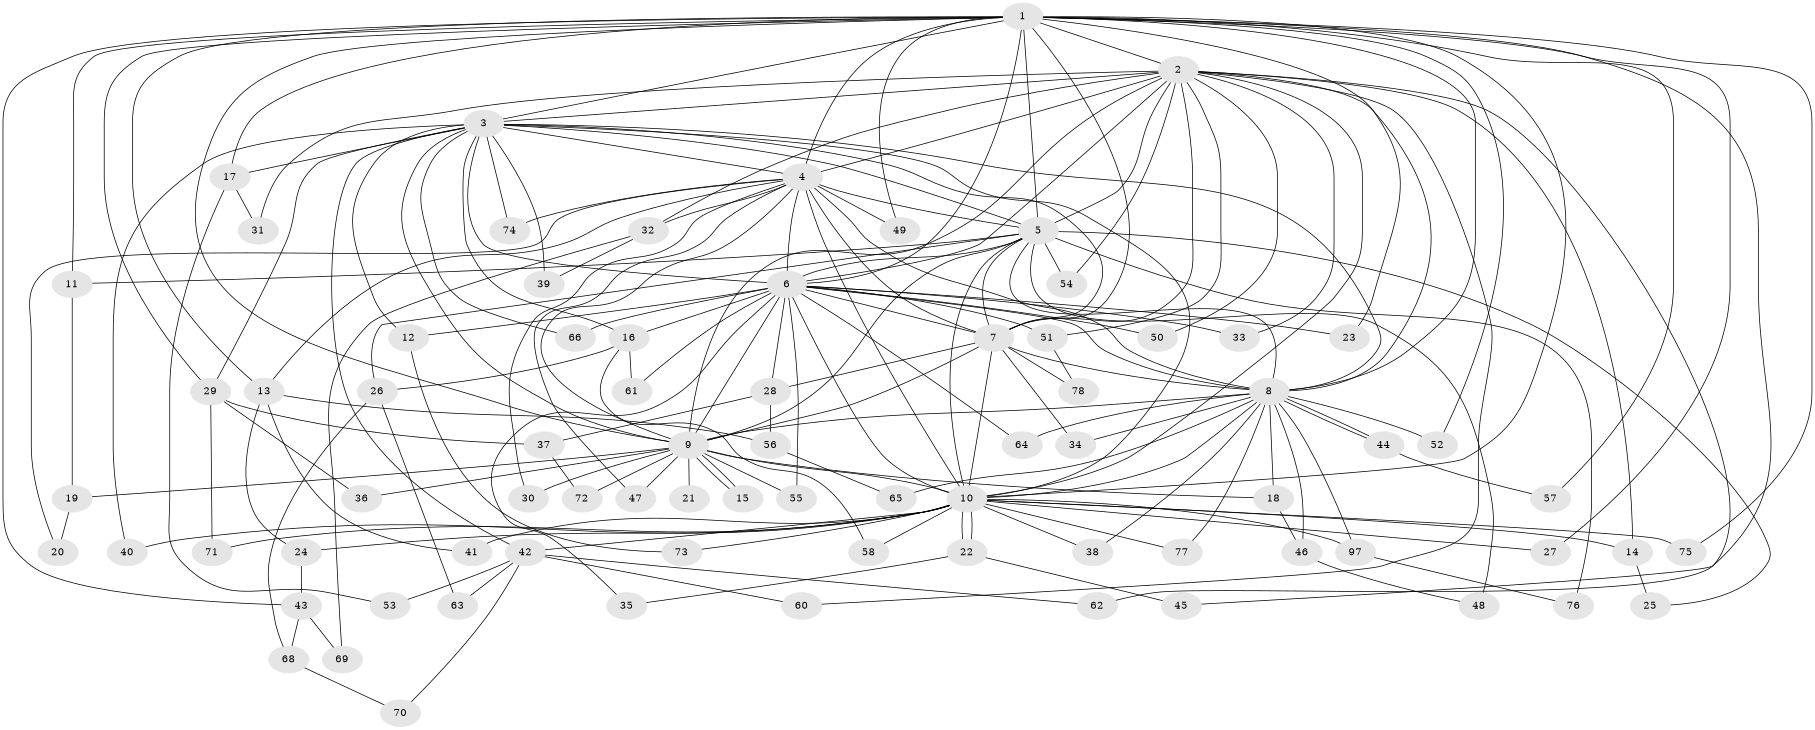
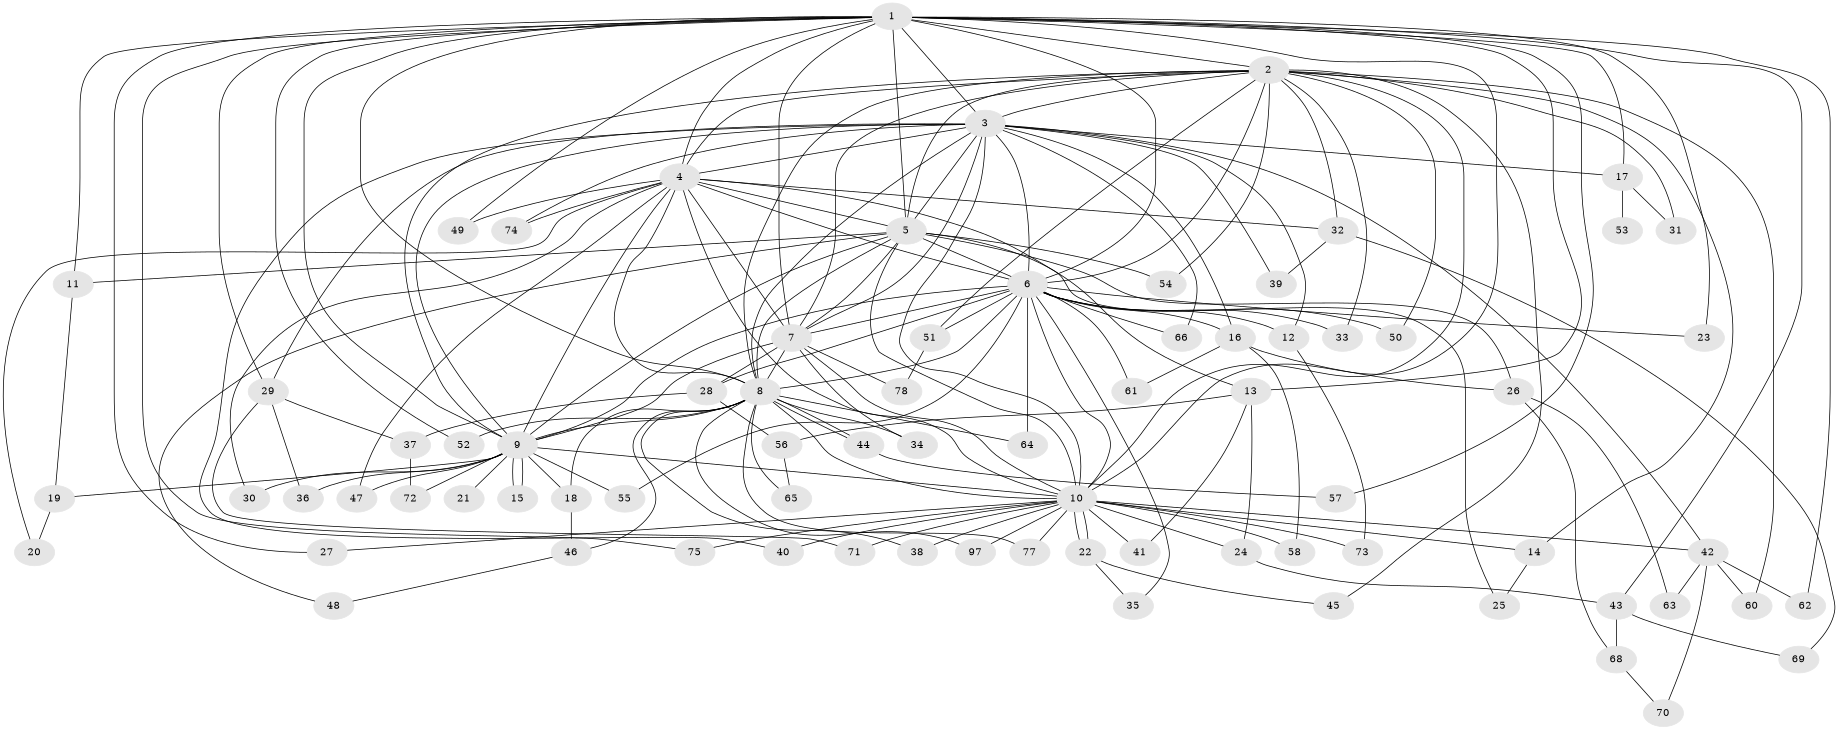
(459, 581) -> none
(1574, 606) -> none
